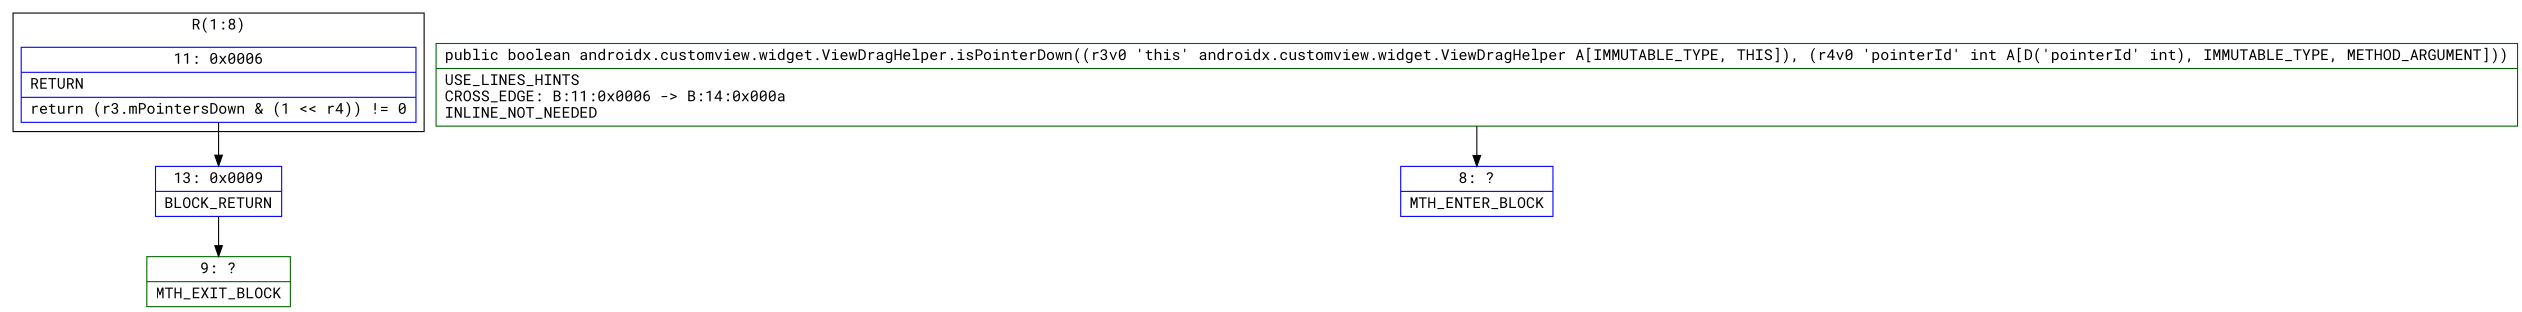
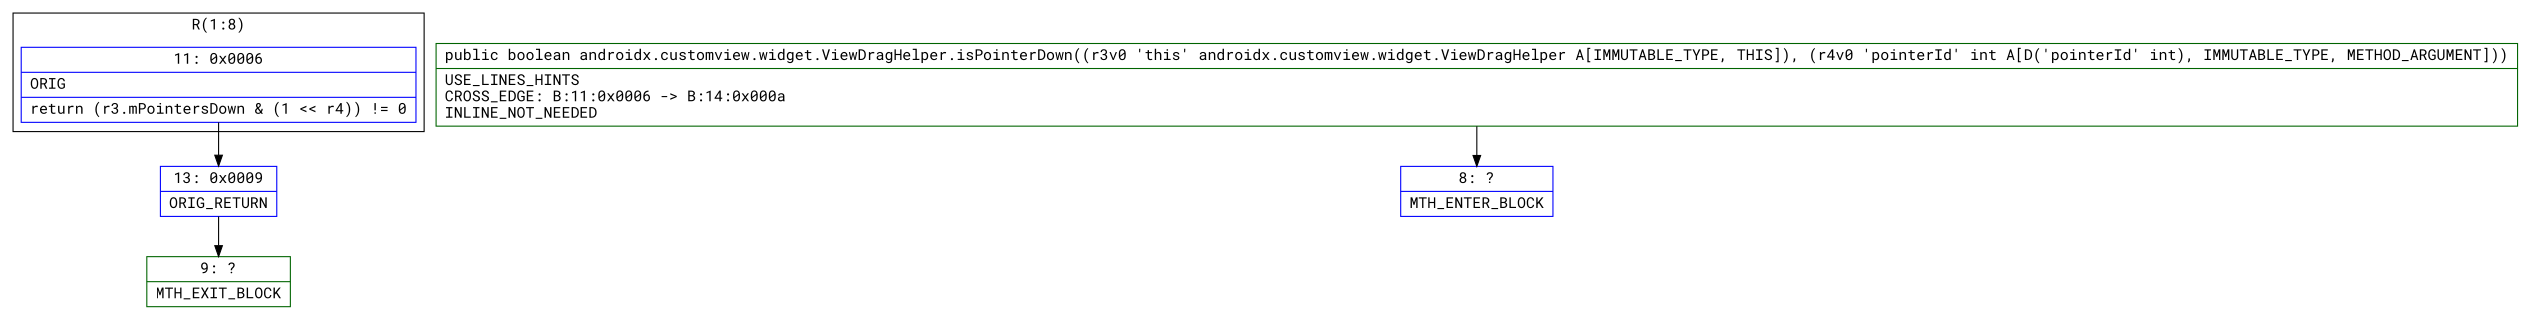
(57, 84) -> (48, 84)
(219, 203) -> (219, 203)
